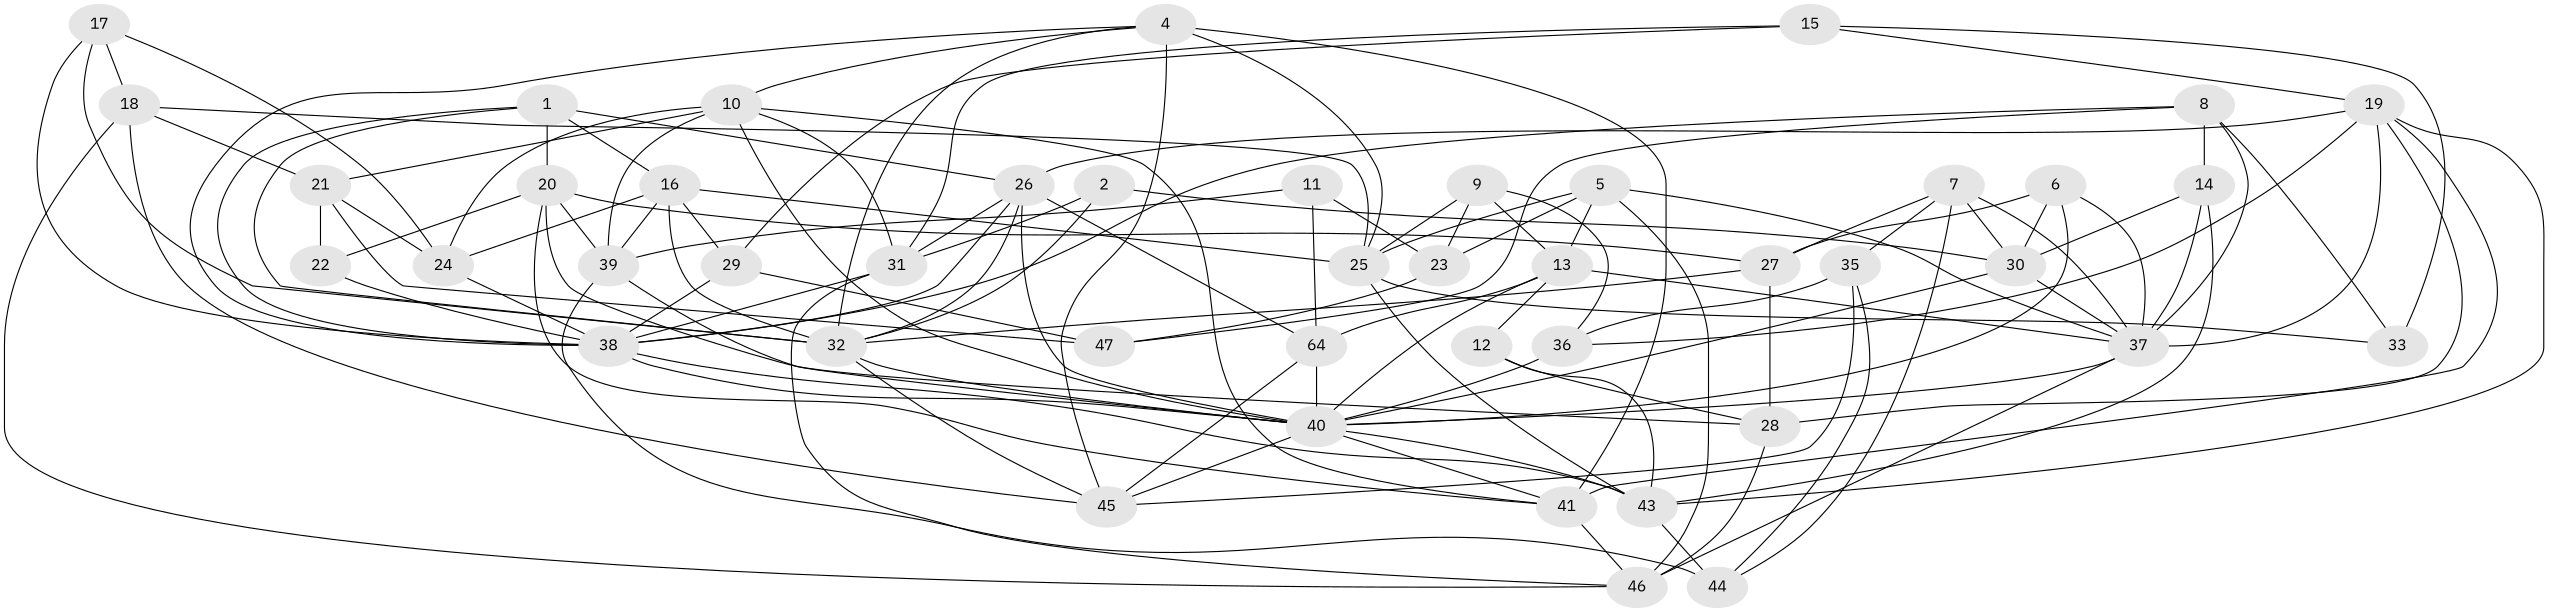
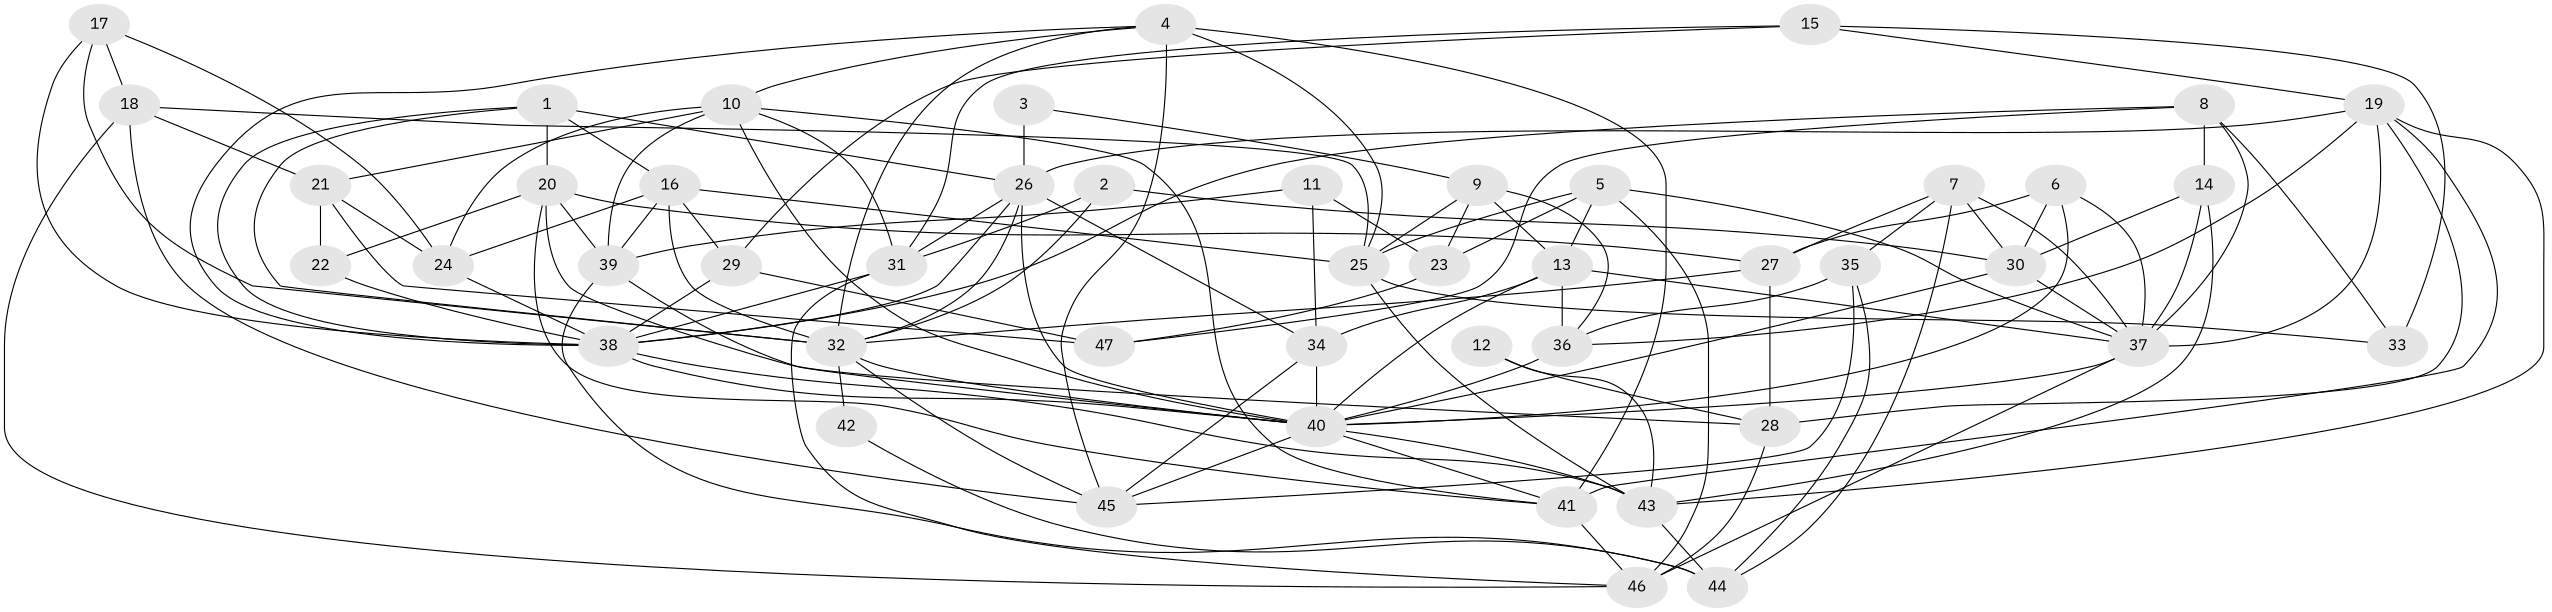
none -> (1024, 105)
(1517, 310) -> (1562, 300)
(1317, 346) -> (1317, 346)
none -> (846, 427)
